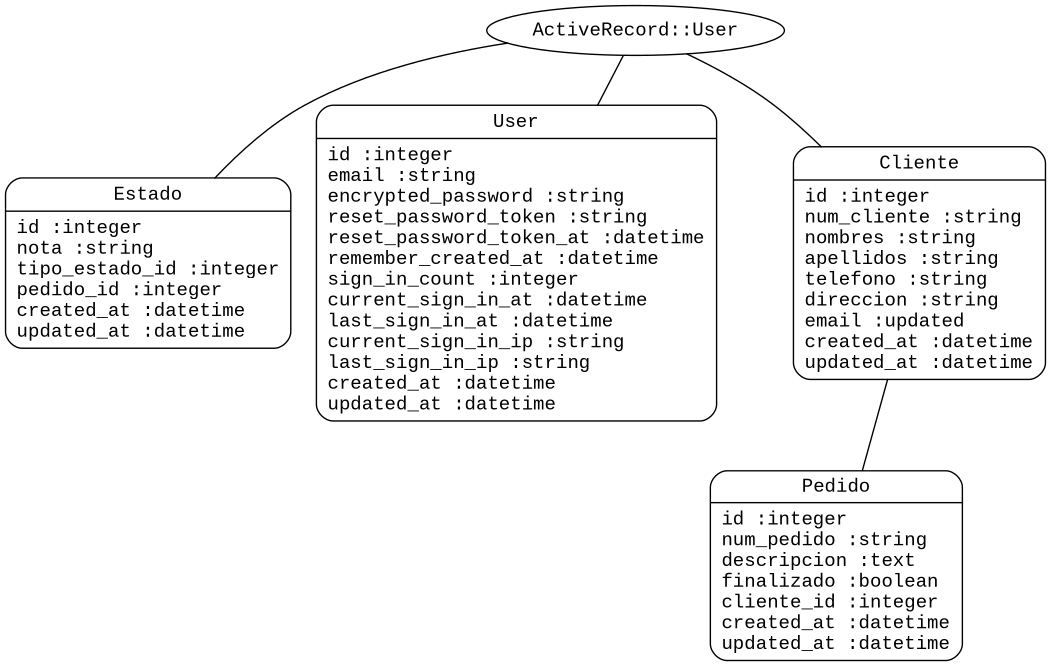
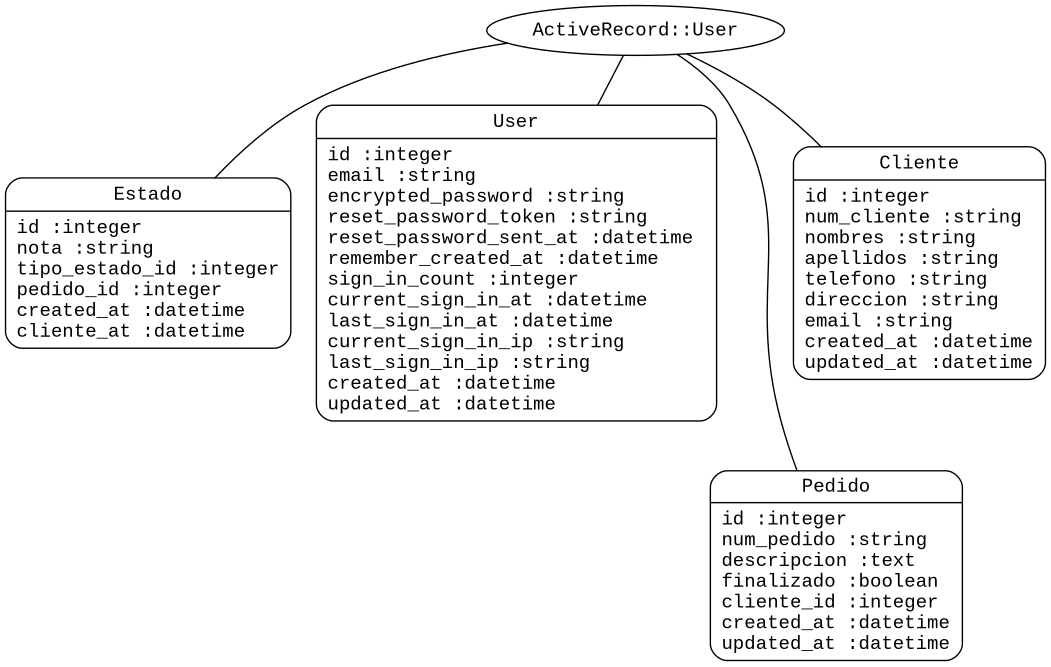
(517, 237) -> (511, 237)
(885, 321) -> (879, 321)
(132, 331) -> (132, 331)
(875, 425) -> (768, 250)
